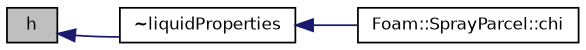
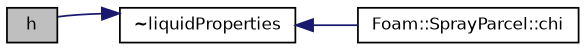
(97, 37) -> (80, 15)
